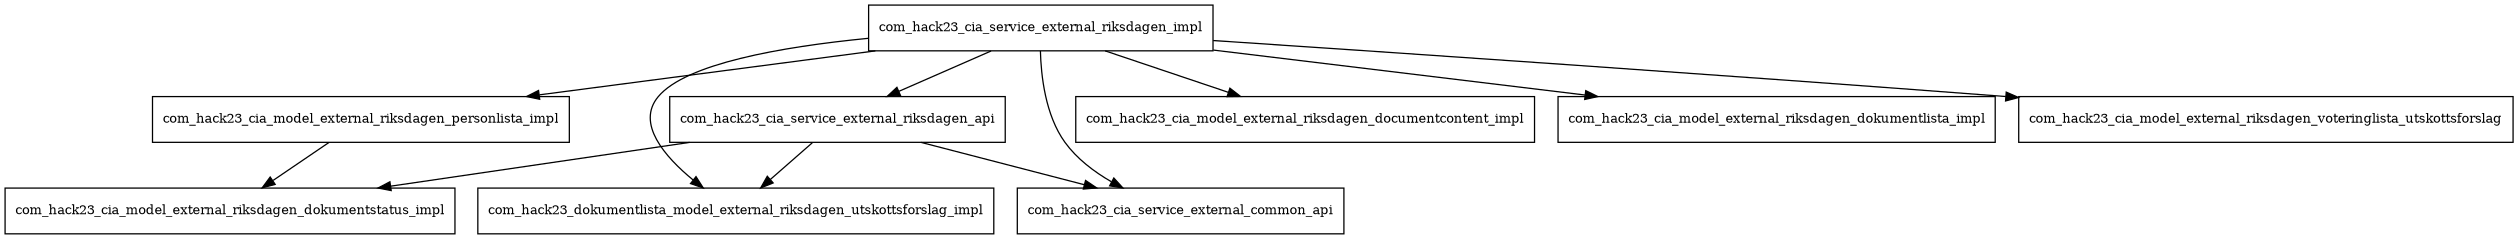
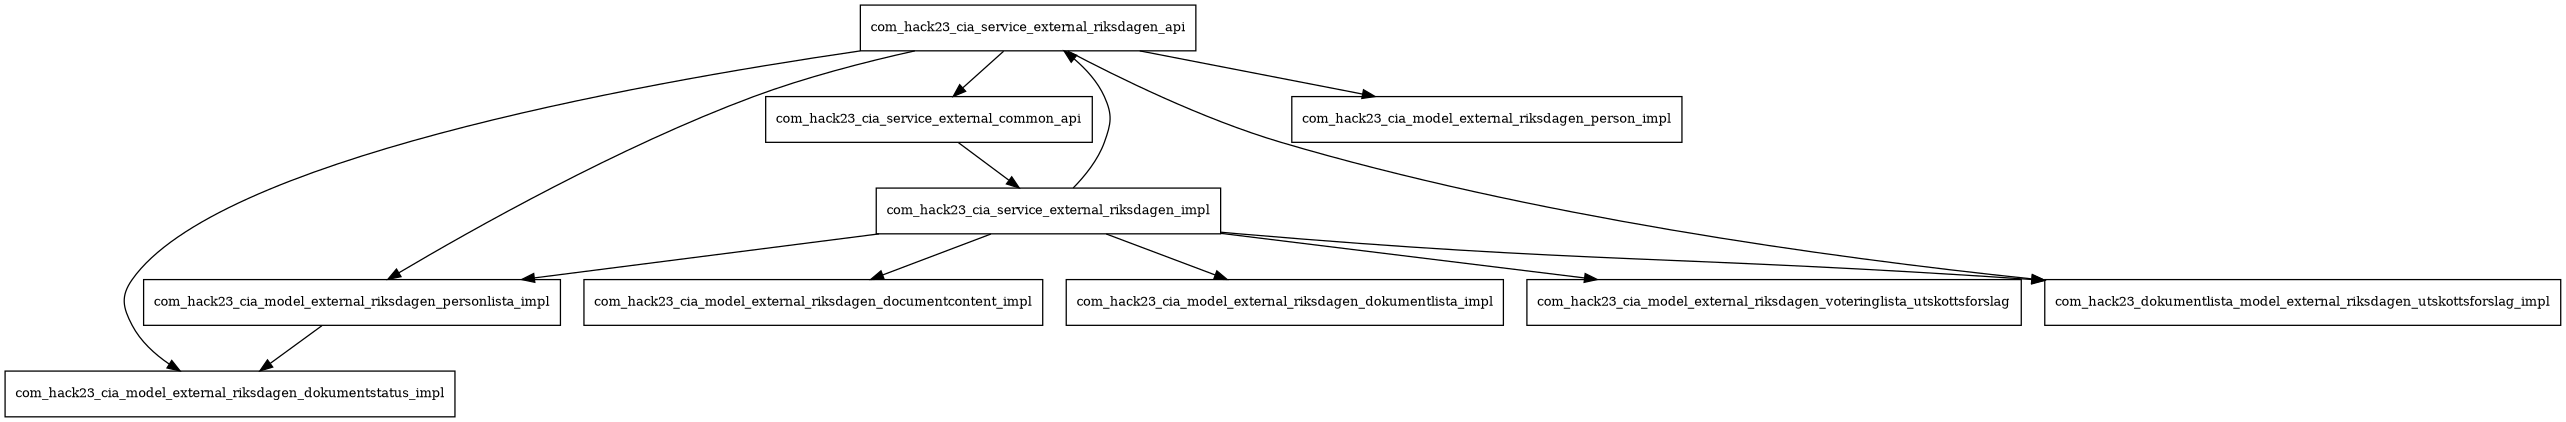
none -> (1487, 119)
(1056, 127) -> (984, 161)
none -> (648, 141)
